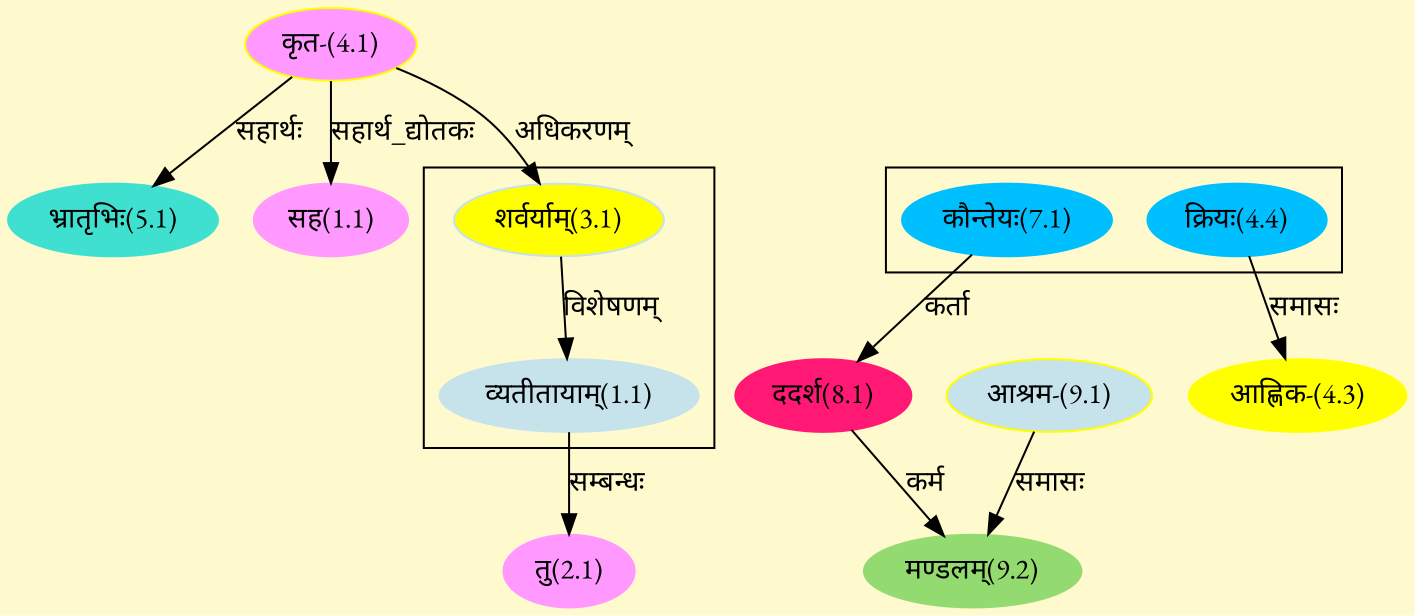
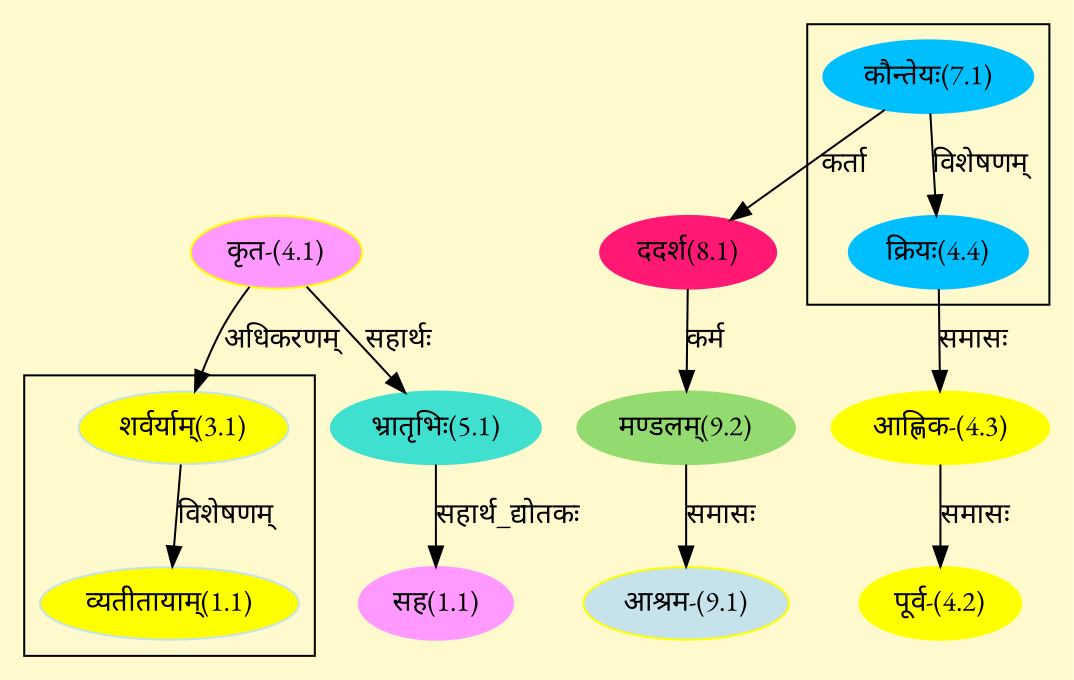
(331, 122) -> (436, 505)
none -> (933, 154)
(569, 396) -> (170, 603)
(1015, 474) -> (686, 505)
(569, 571) -> none
none -> (940, 603)
